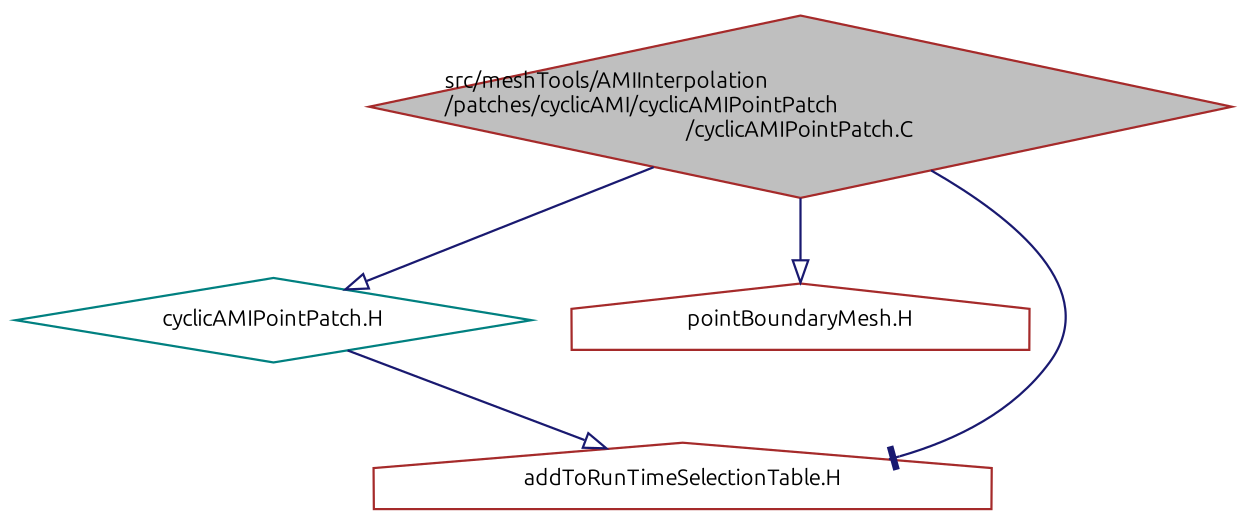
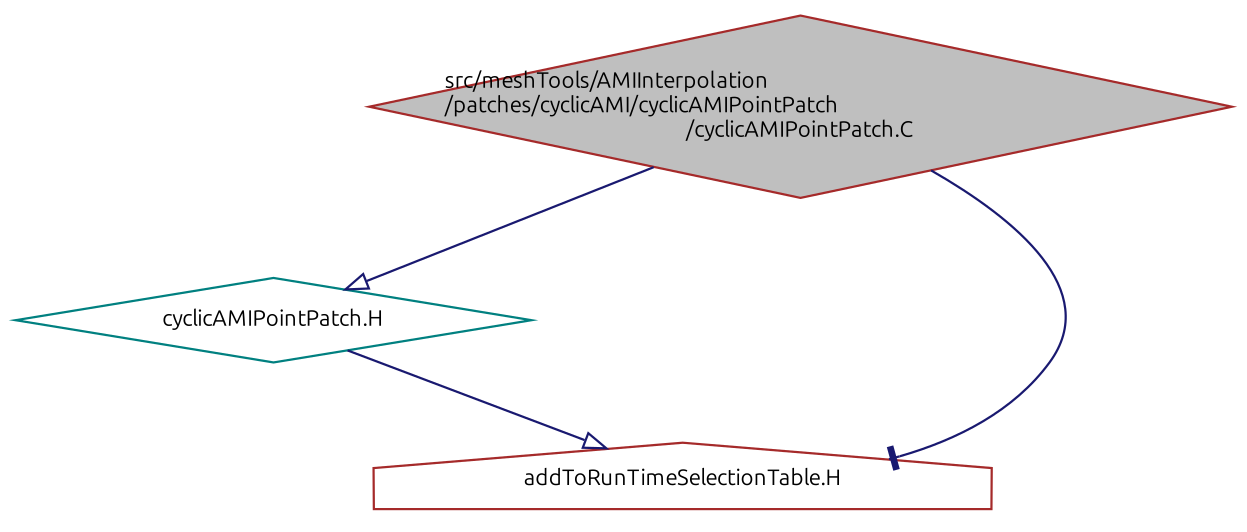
(800, 320) -> none
